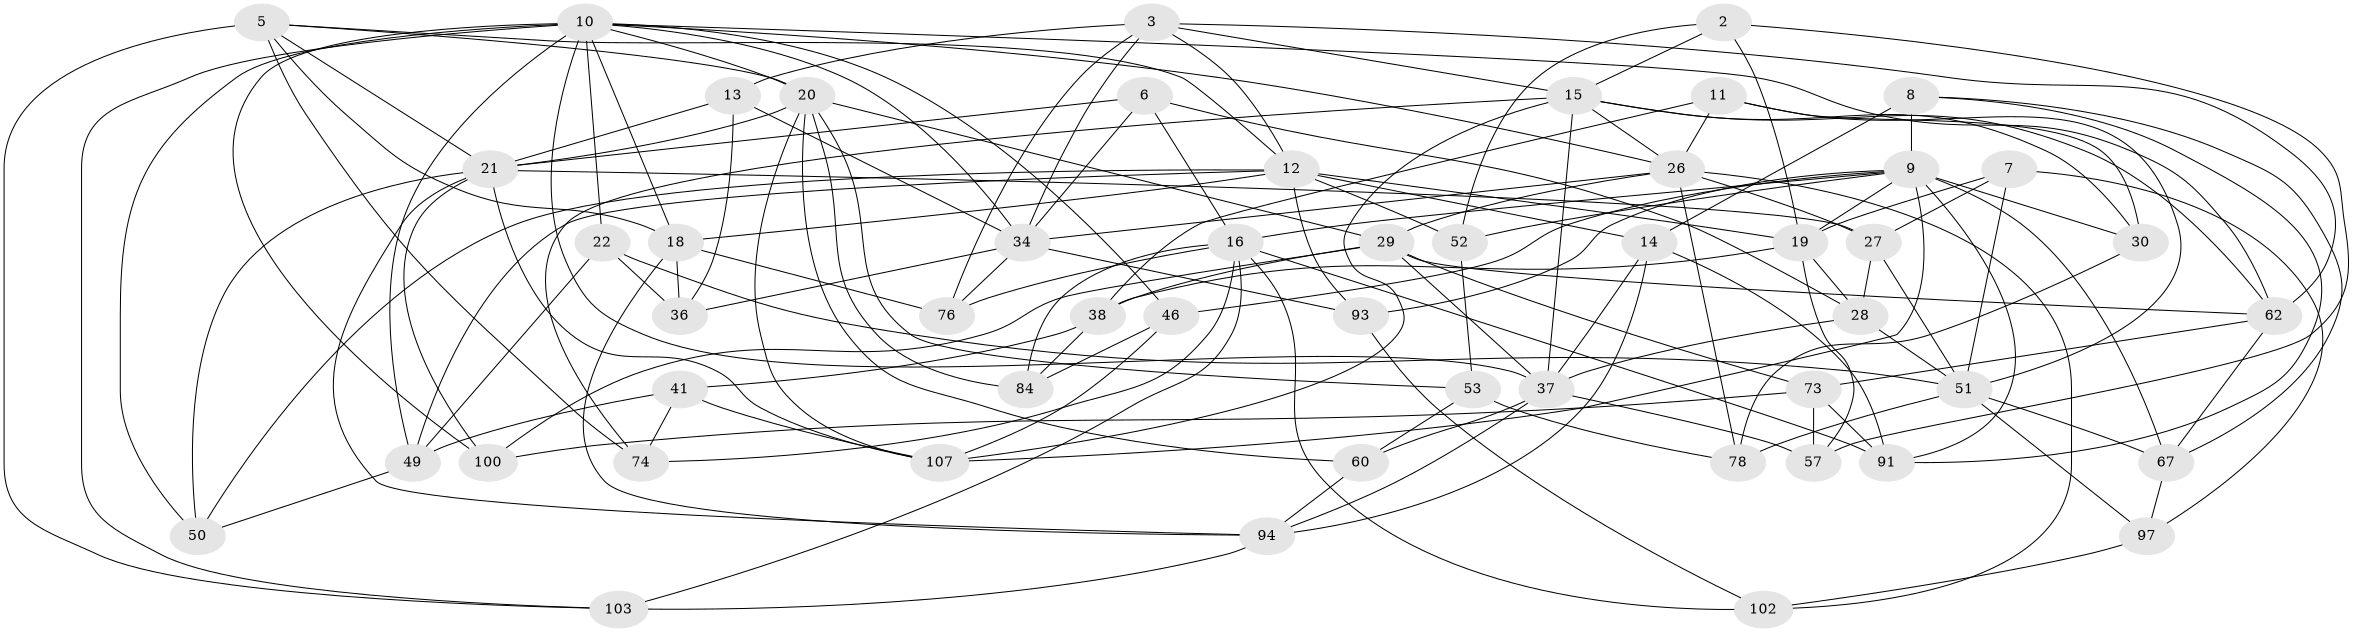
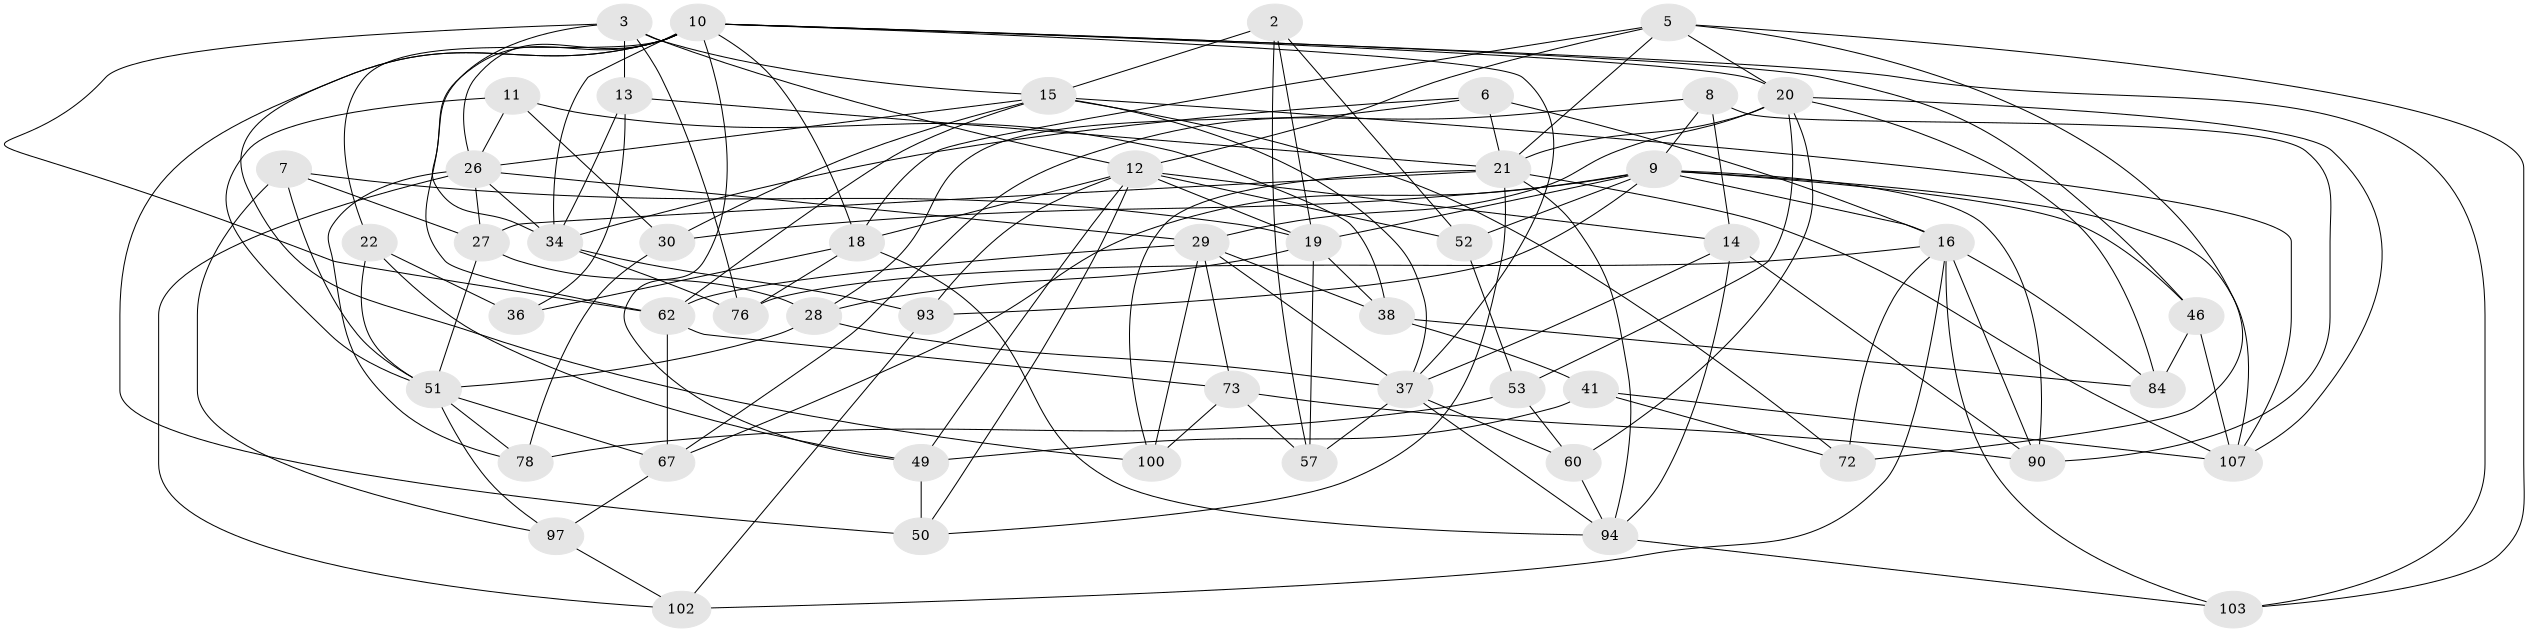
(851, 279) -> none
(641, 463) -> (1848, 463)
(1887, 463) -> (2037, 463)
